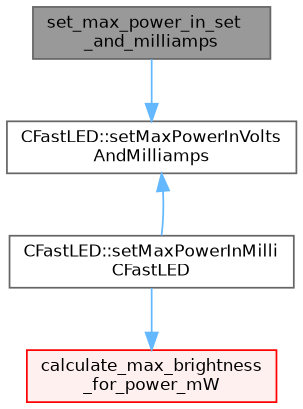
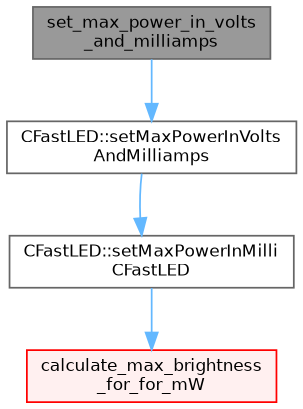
(152, 33) -> (152, 33)
(163, 213) -> (140, 196)
(152, 376) -> (152, 376)
